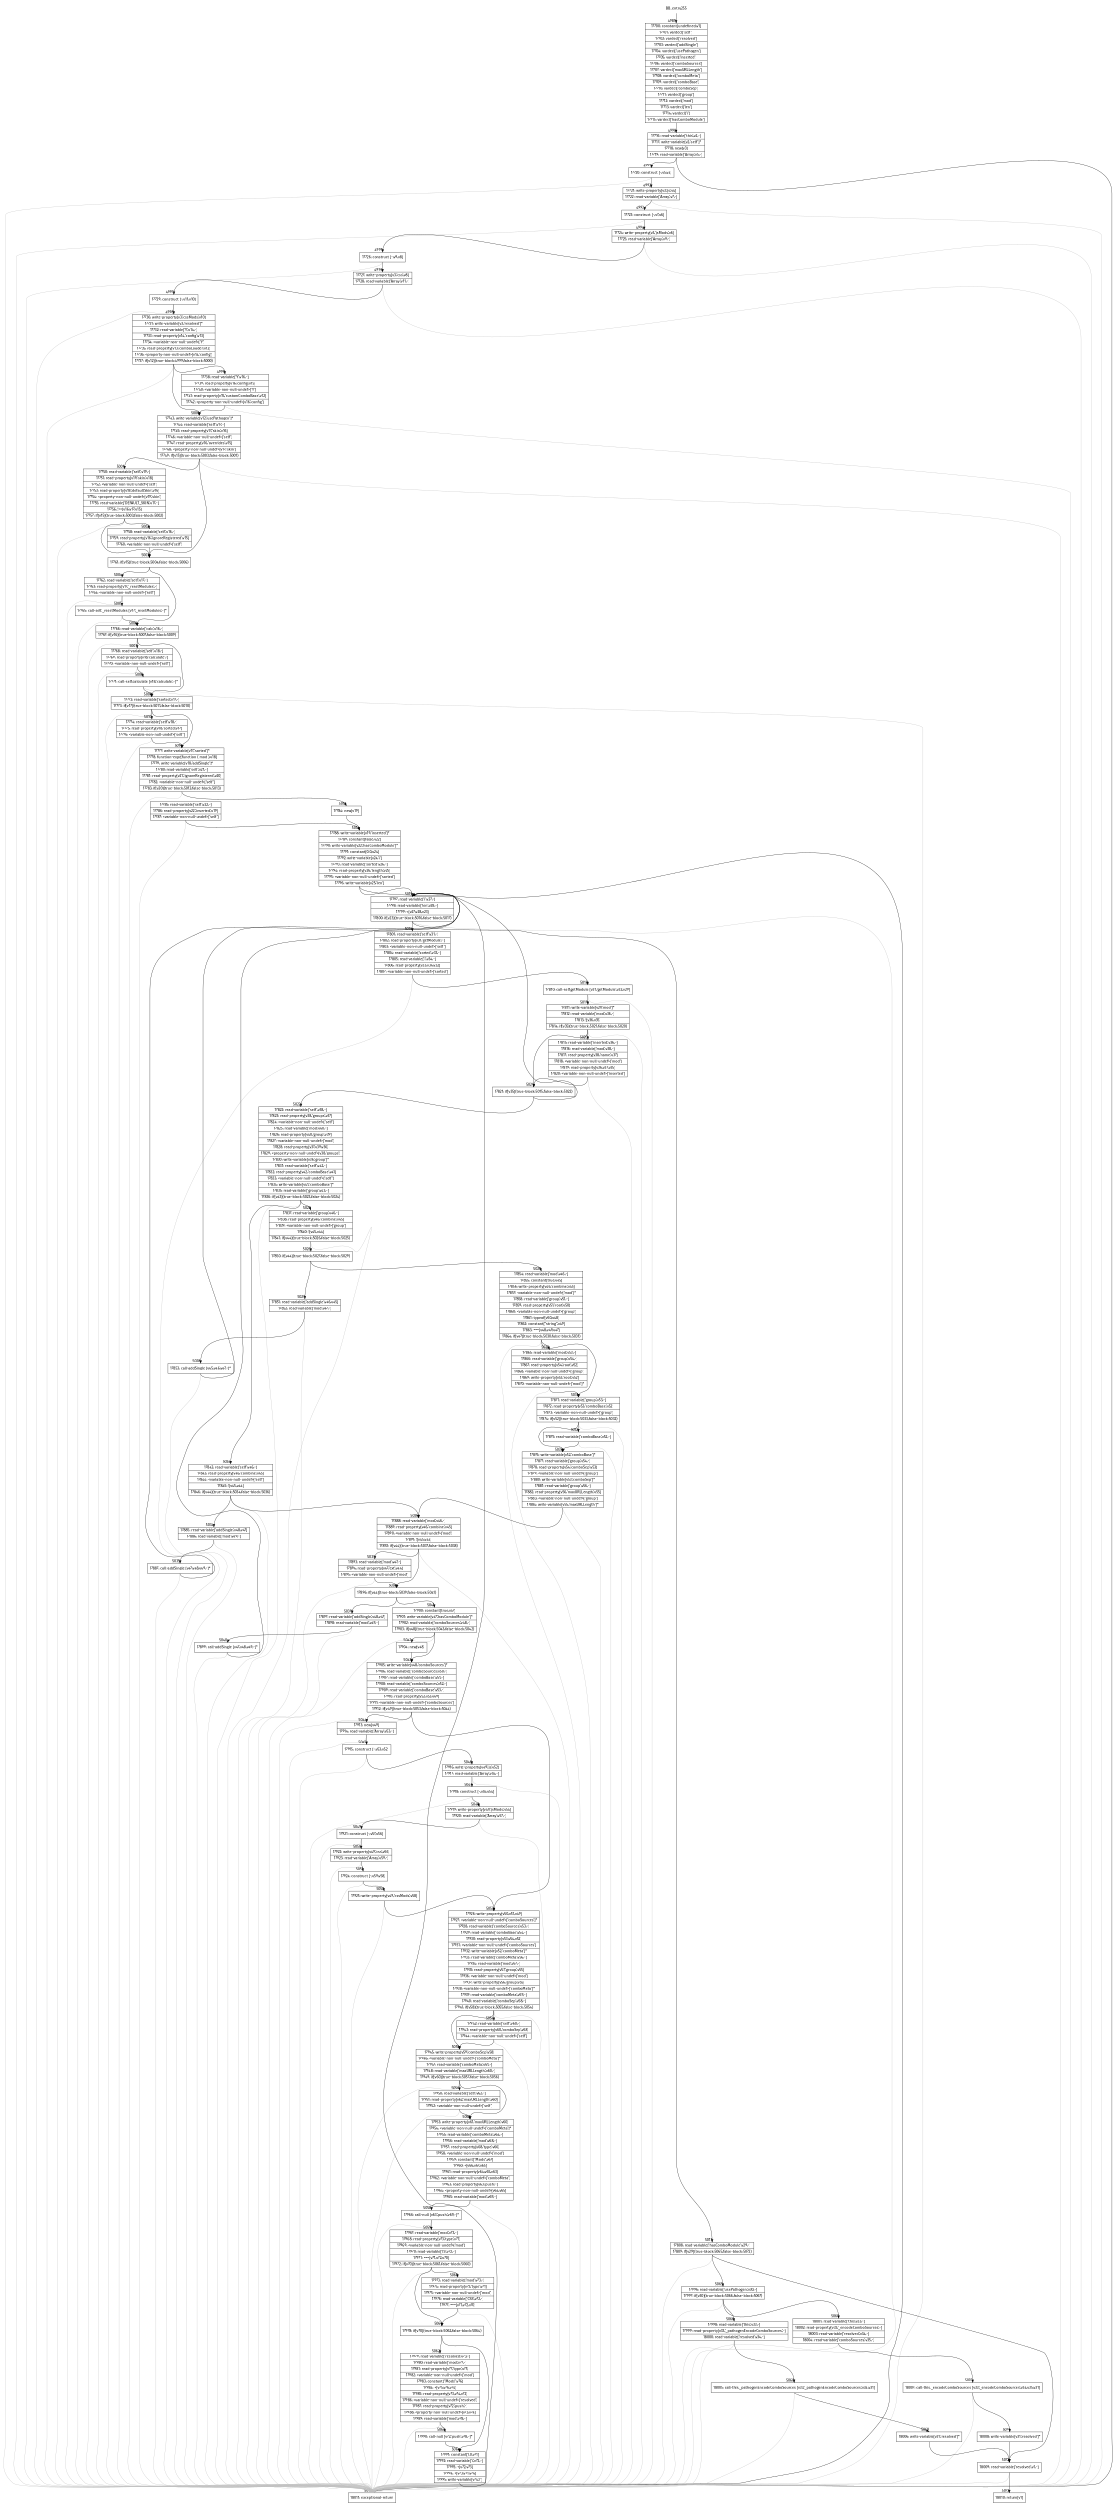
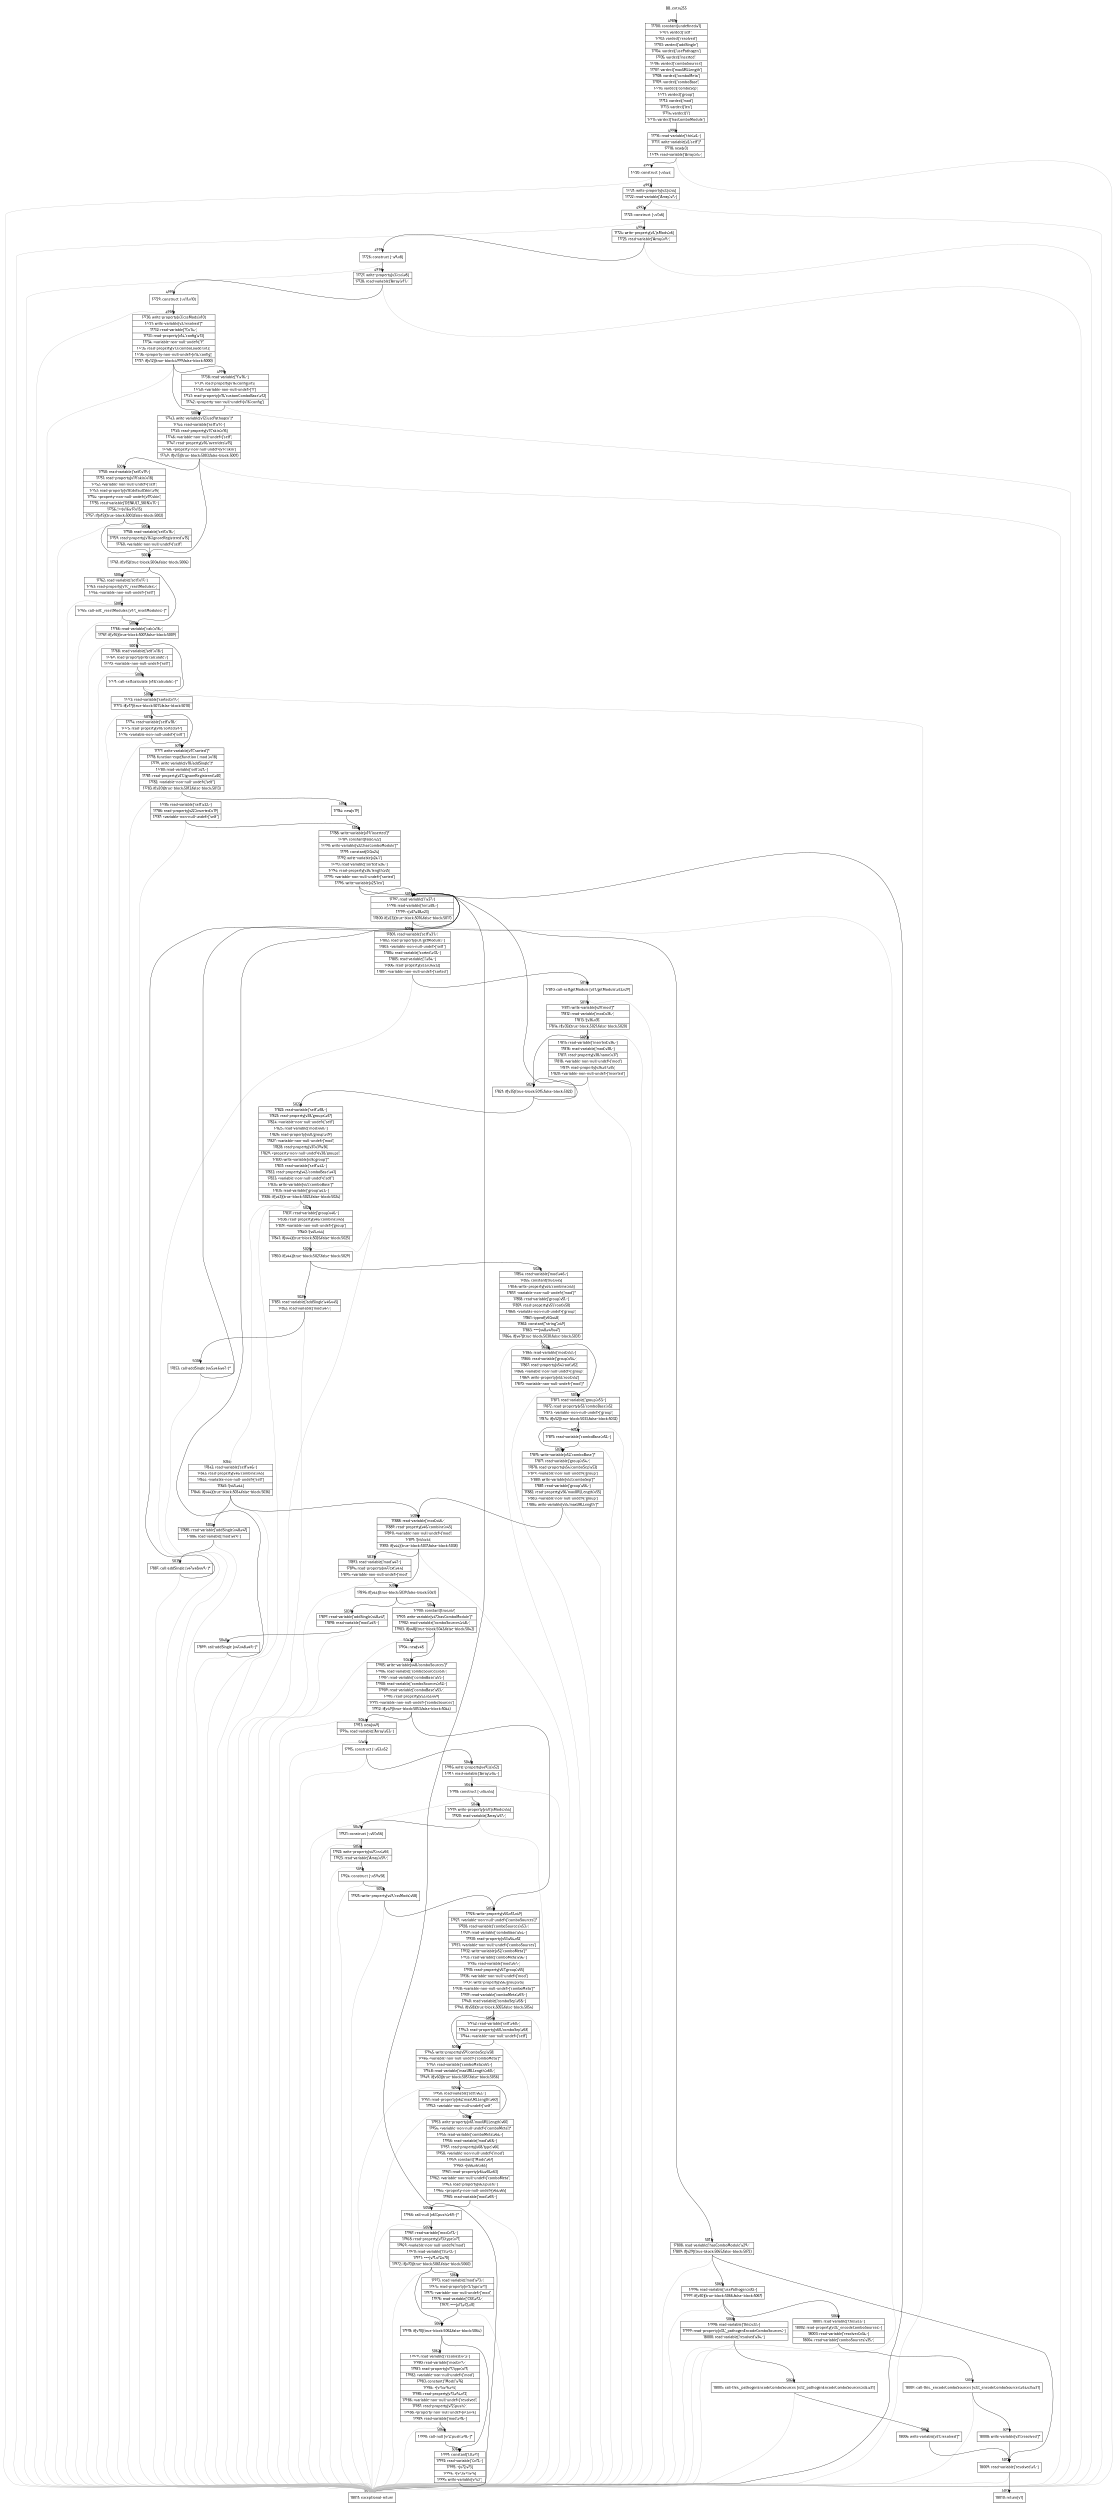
(251, 1312) -> (251, 1312)
(1112, 1471) -> (1112, 1471)
